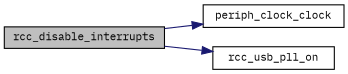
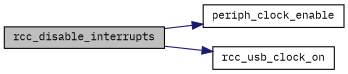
(274, 16) -> (274, 16)
(274, 58) -> (274, 58)
